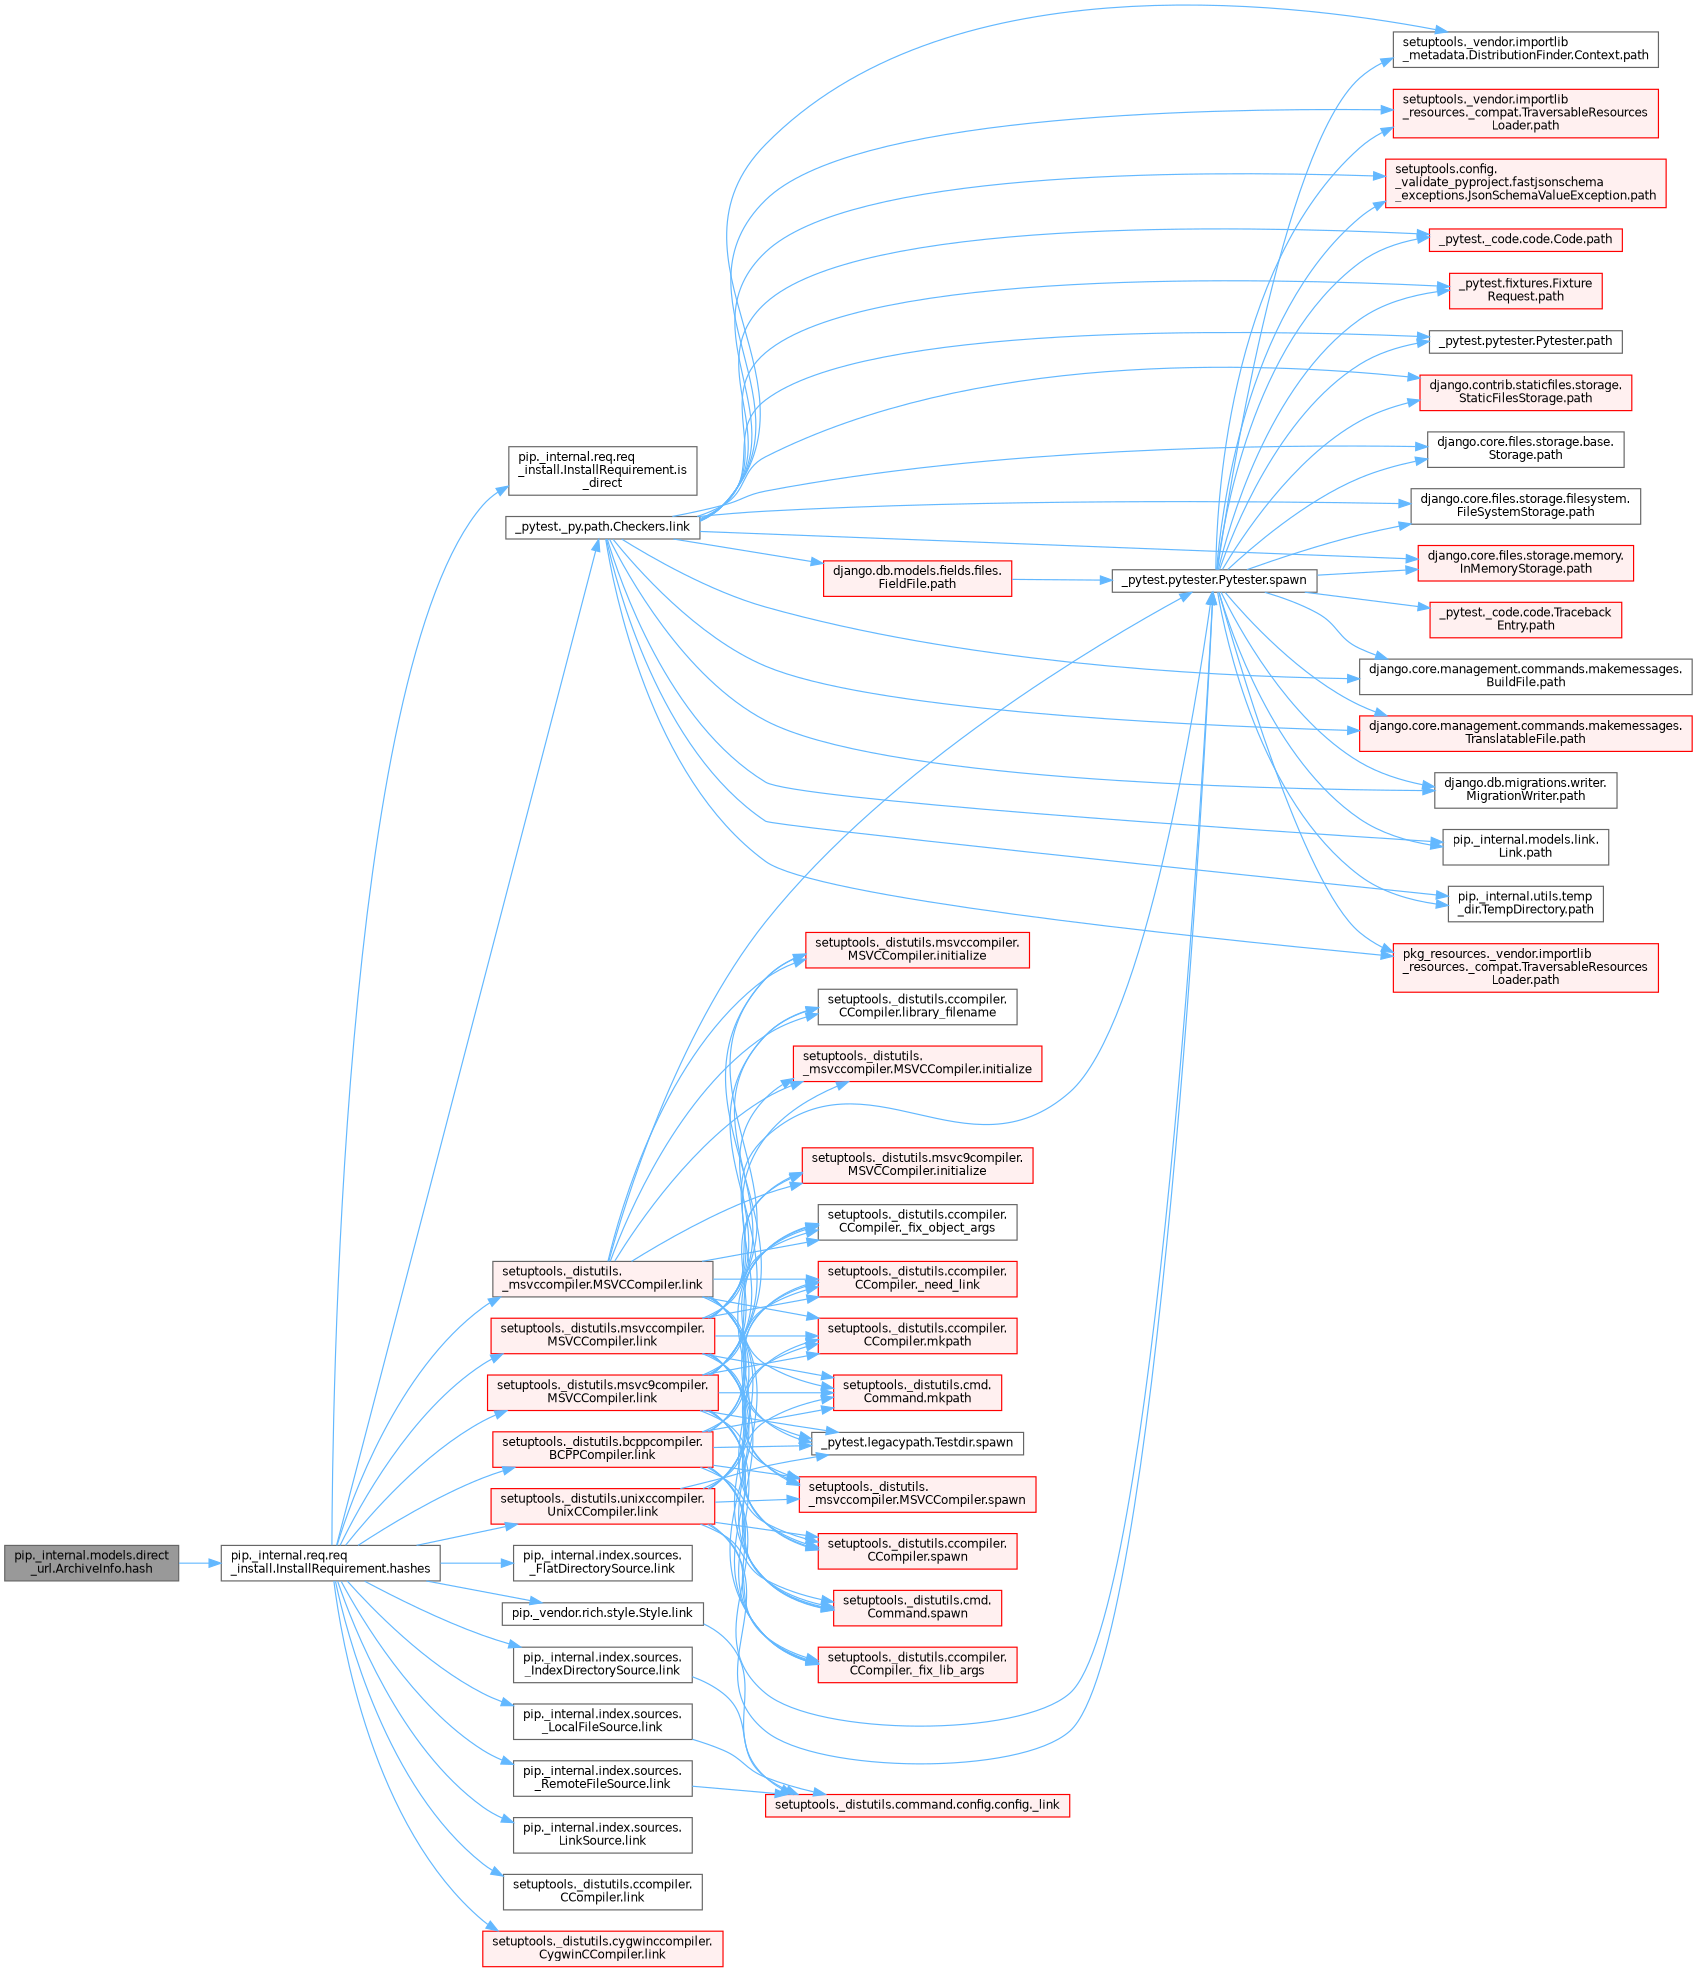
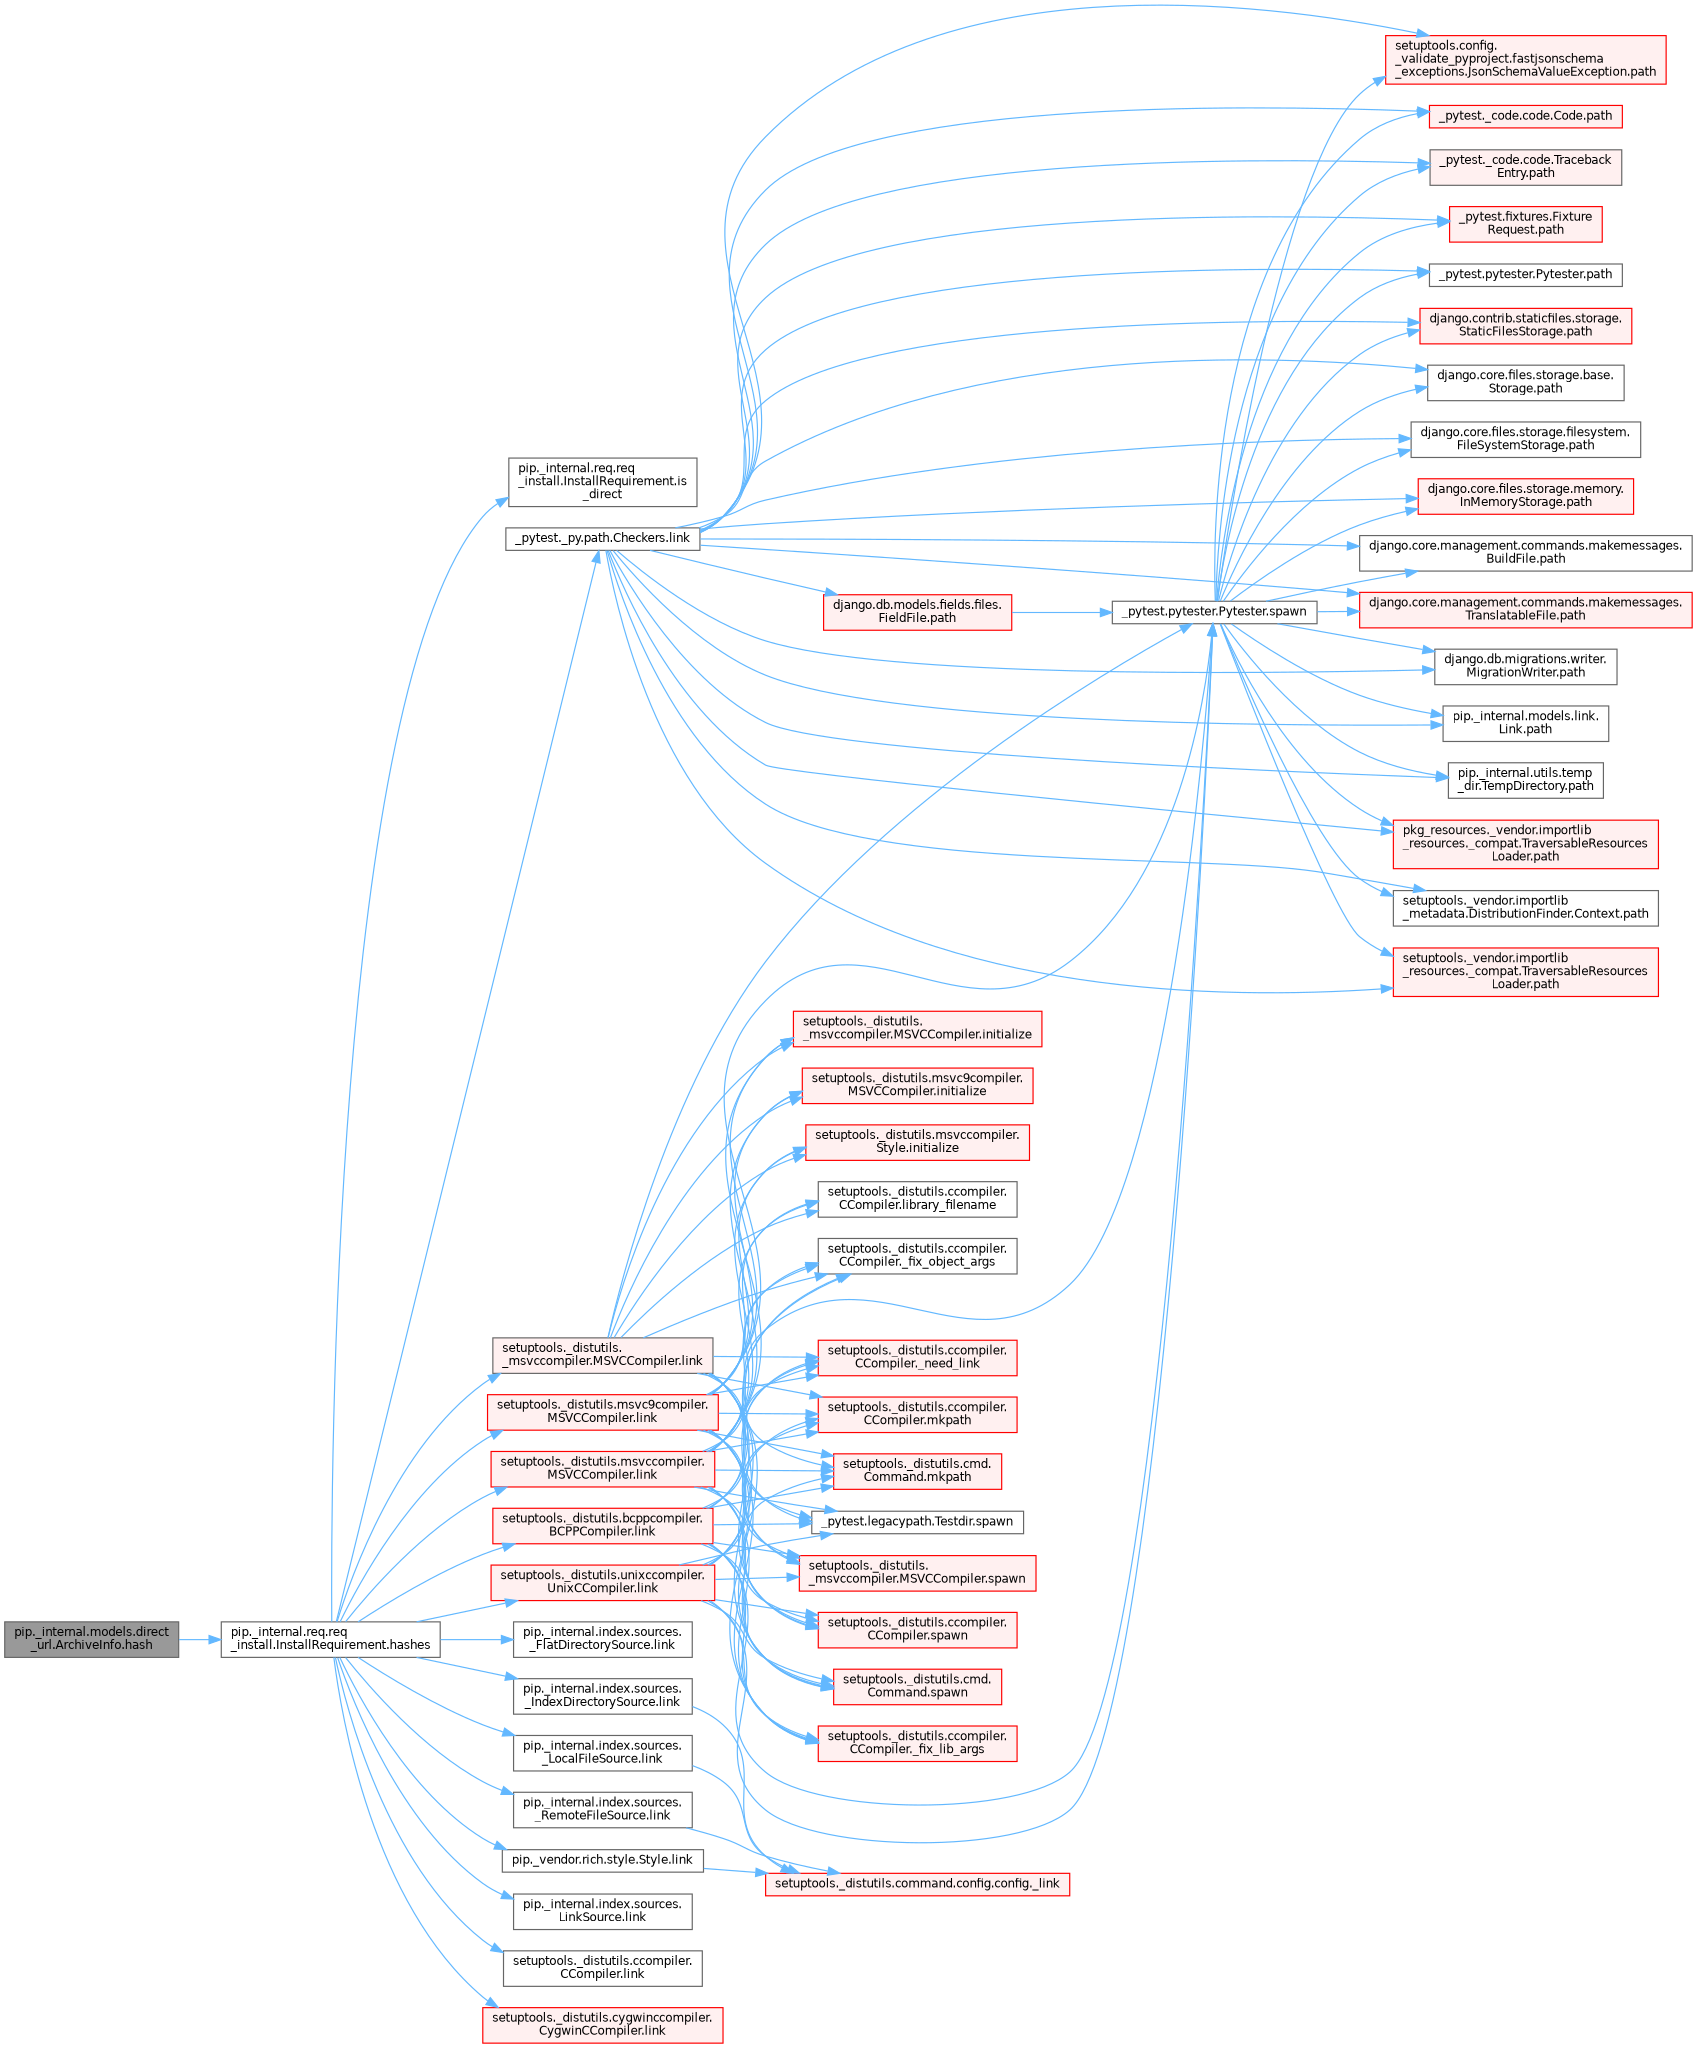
none -> (927, 185)
(1526, 620) -> (1526, 168)
(918, 950) -> (918, 1143)
none -> (887, 970)
